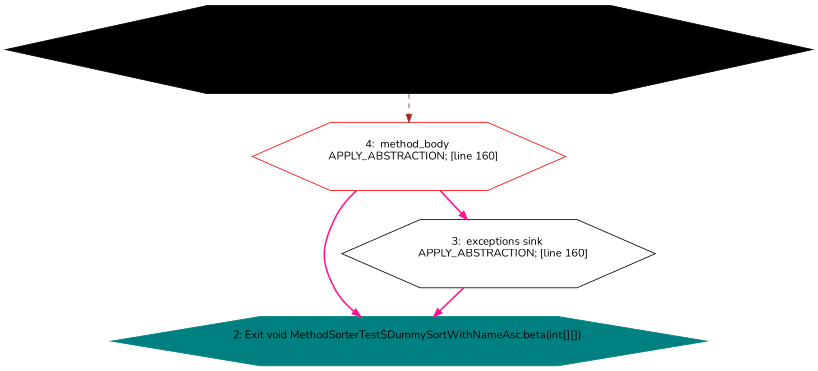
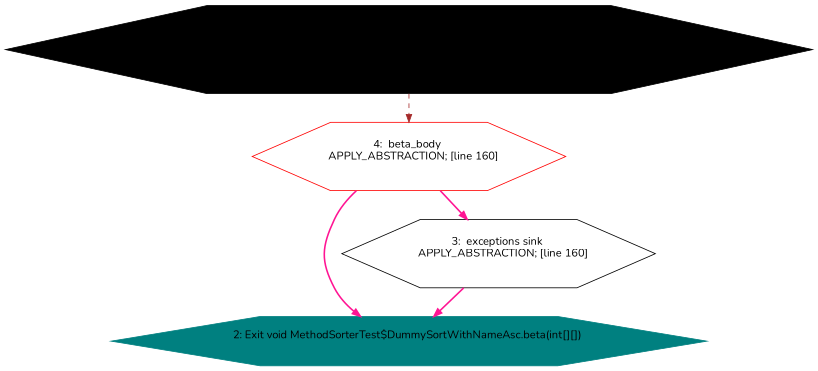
(409, 156) -> (409, 156)
